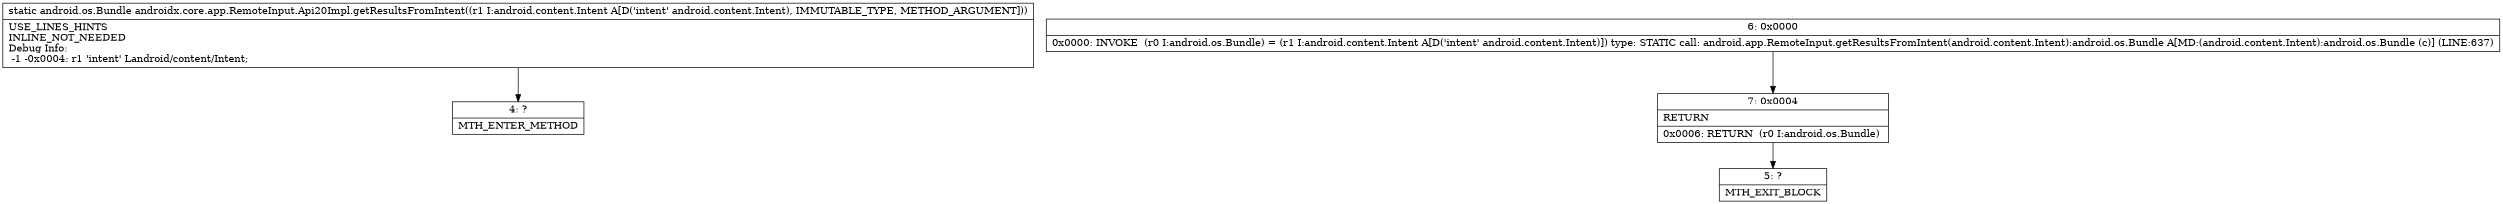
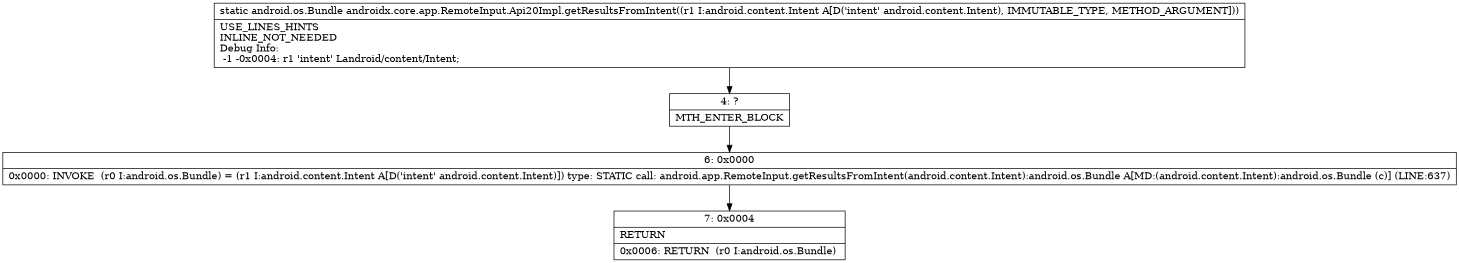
(518, 126) -> (730, 118)
none -> (730, 136)
(1773, 185) -> none
